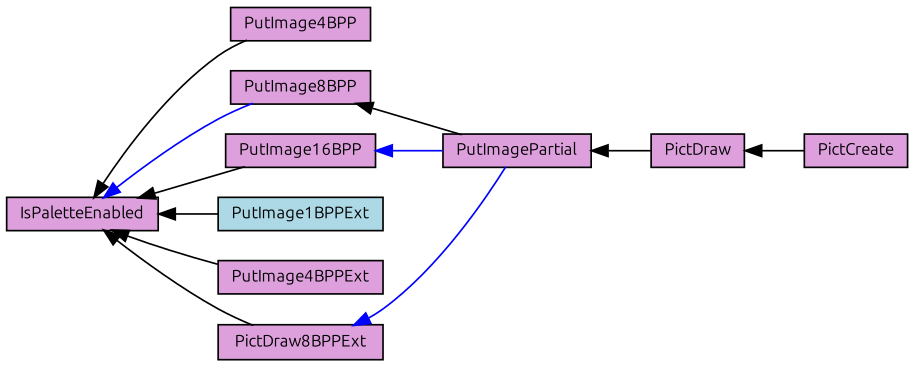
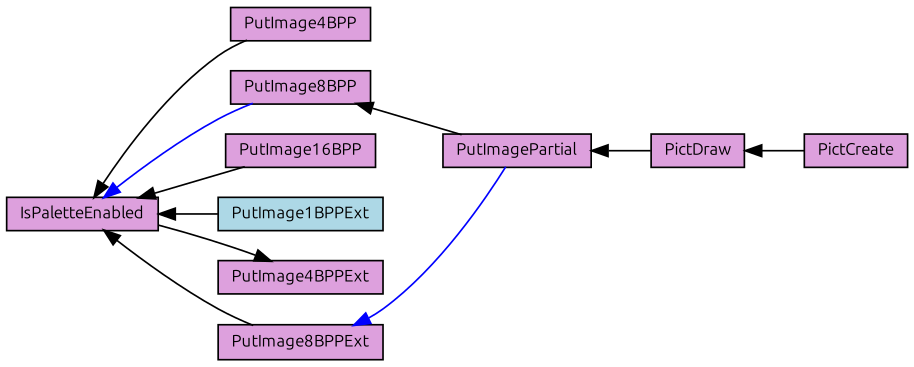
(418, 151) -> none
(172, 251) -> (207, 239)
(301, 342) -> (301, 342)
